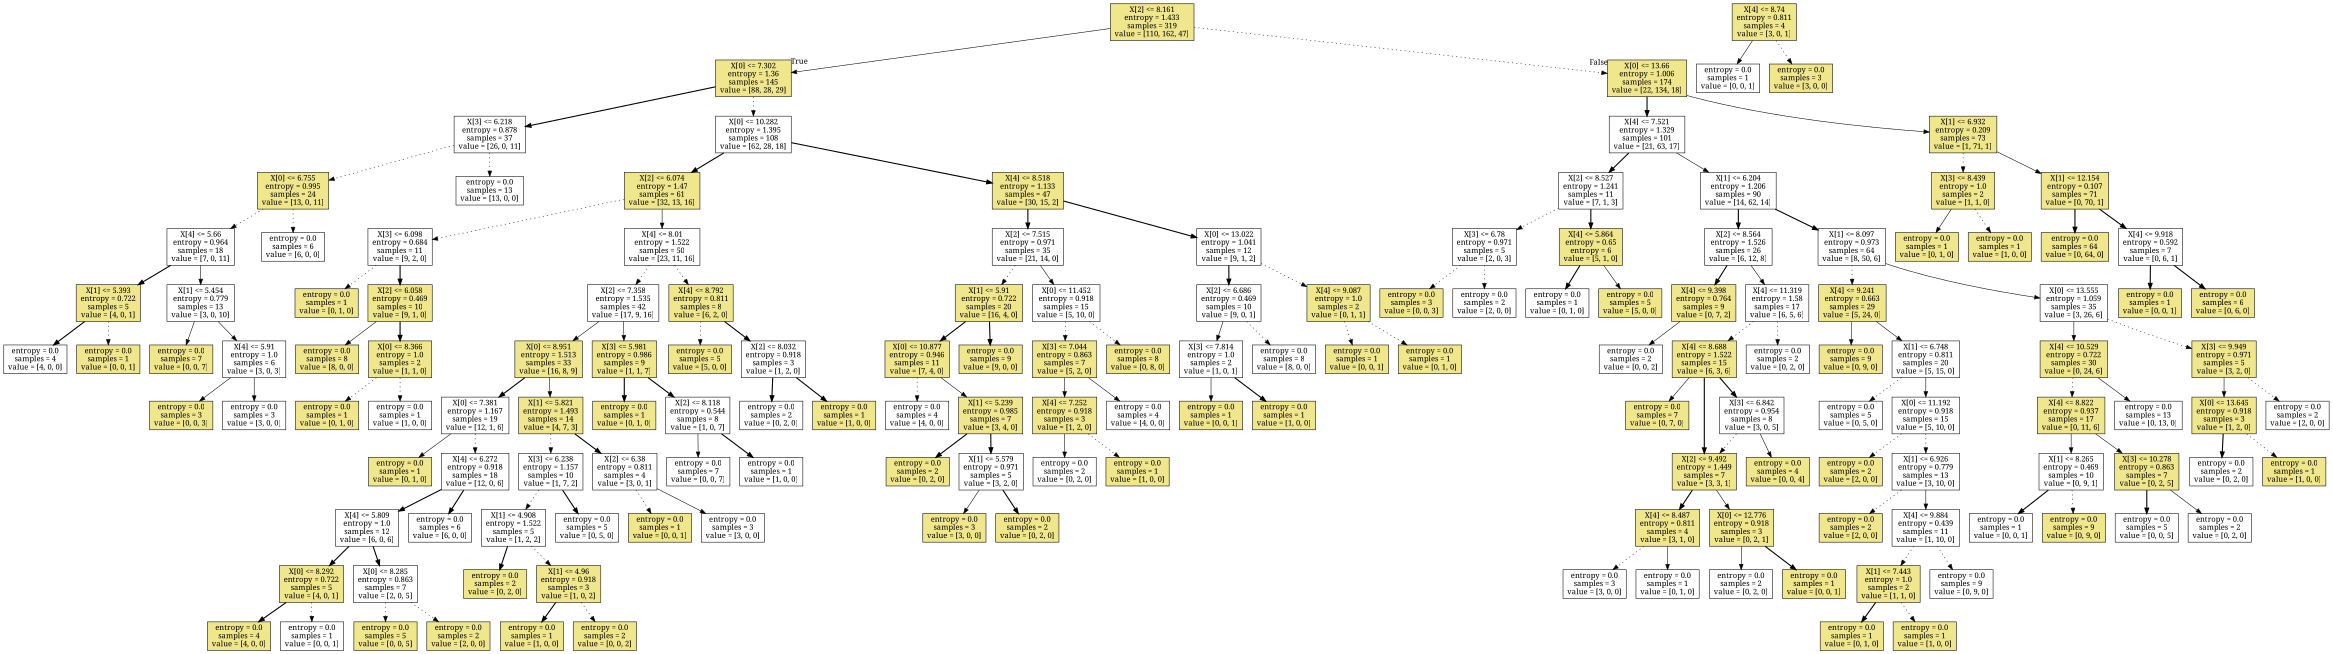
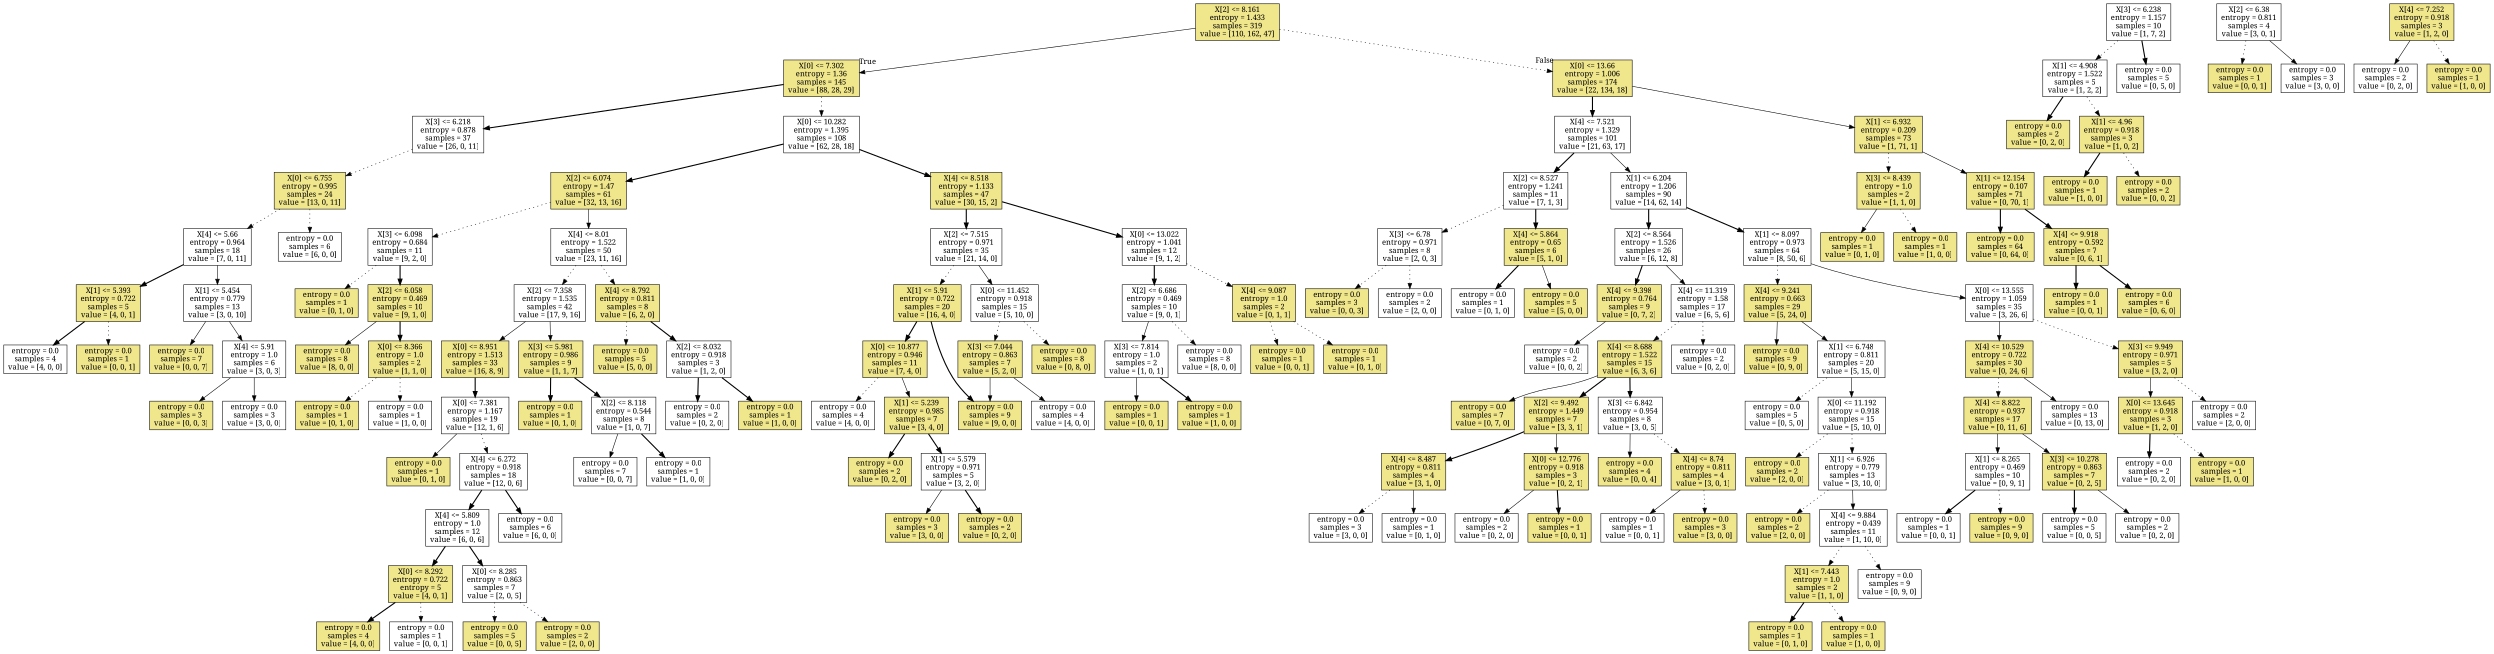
(490, 191) -> none
(1484, 247) -> (1410, 247)
(1591, 247) -> (1536, 247)
(2151, 247) -> (2076, 247)
(1065, 385) -> (990, 387)
(551, 415) -> none
(1730, 441) -> (1664, 442)
(311, 584) -> (421, 584)
